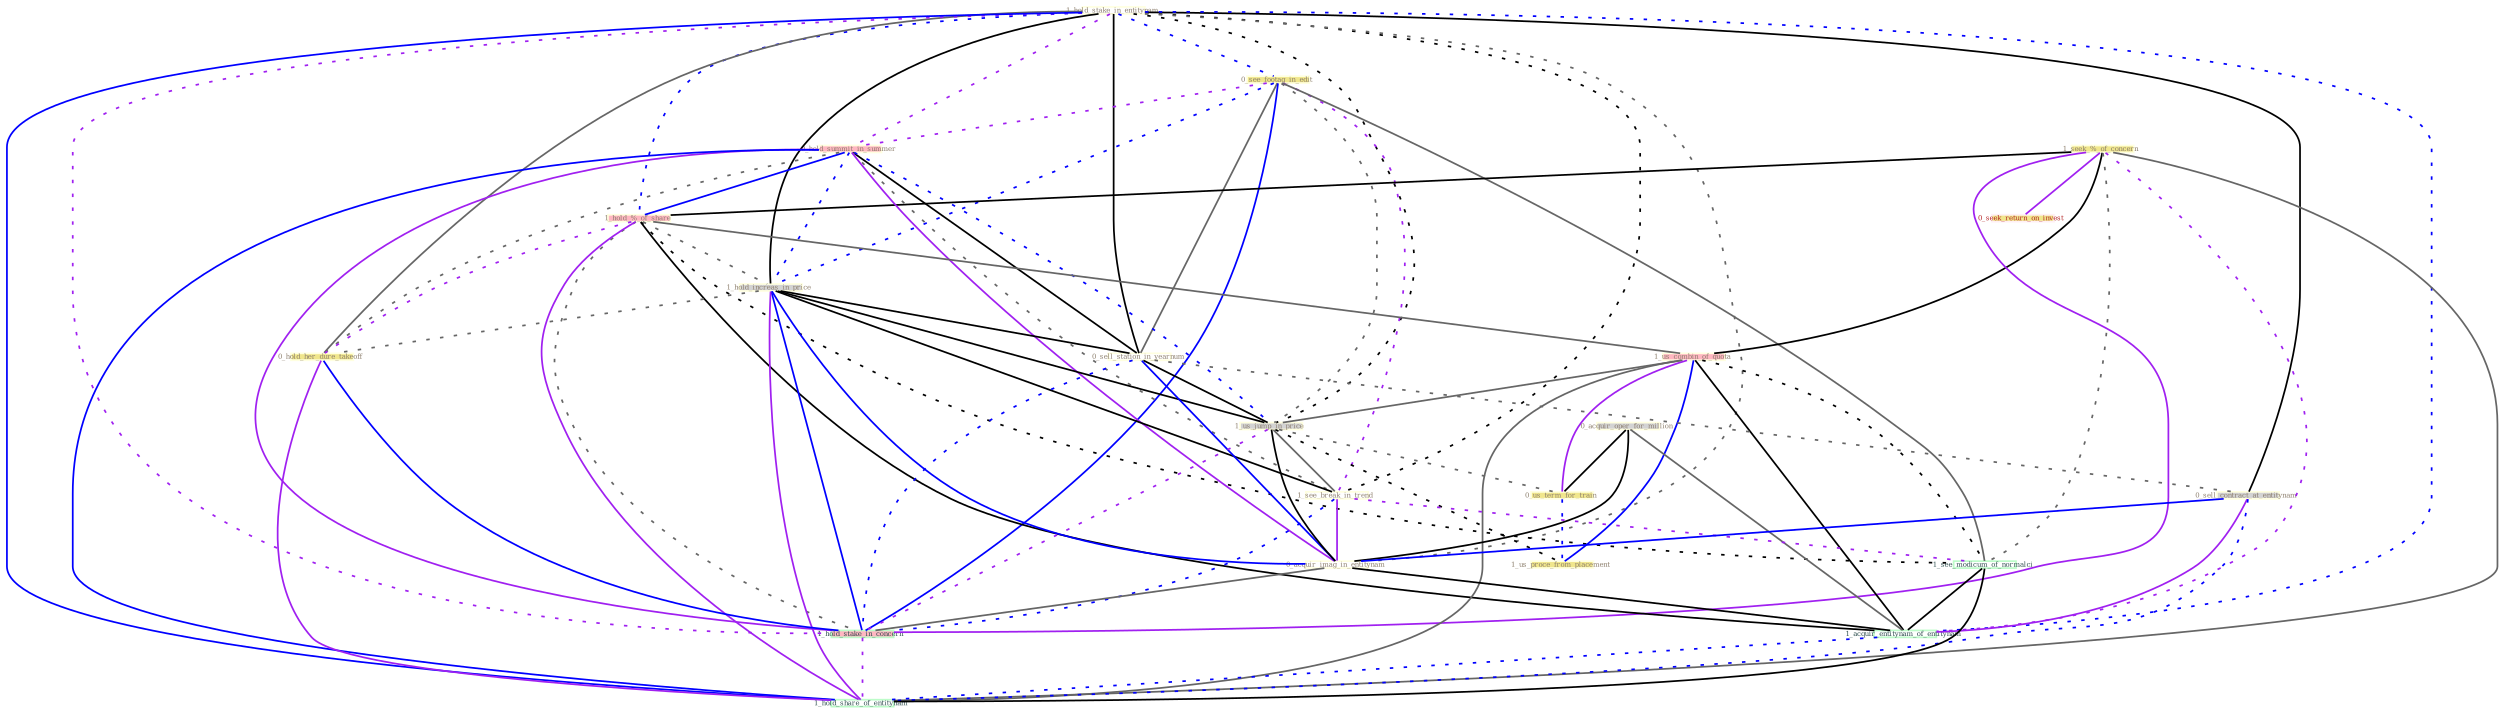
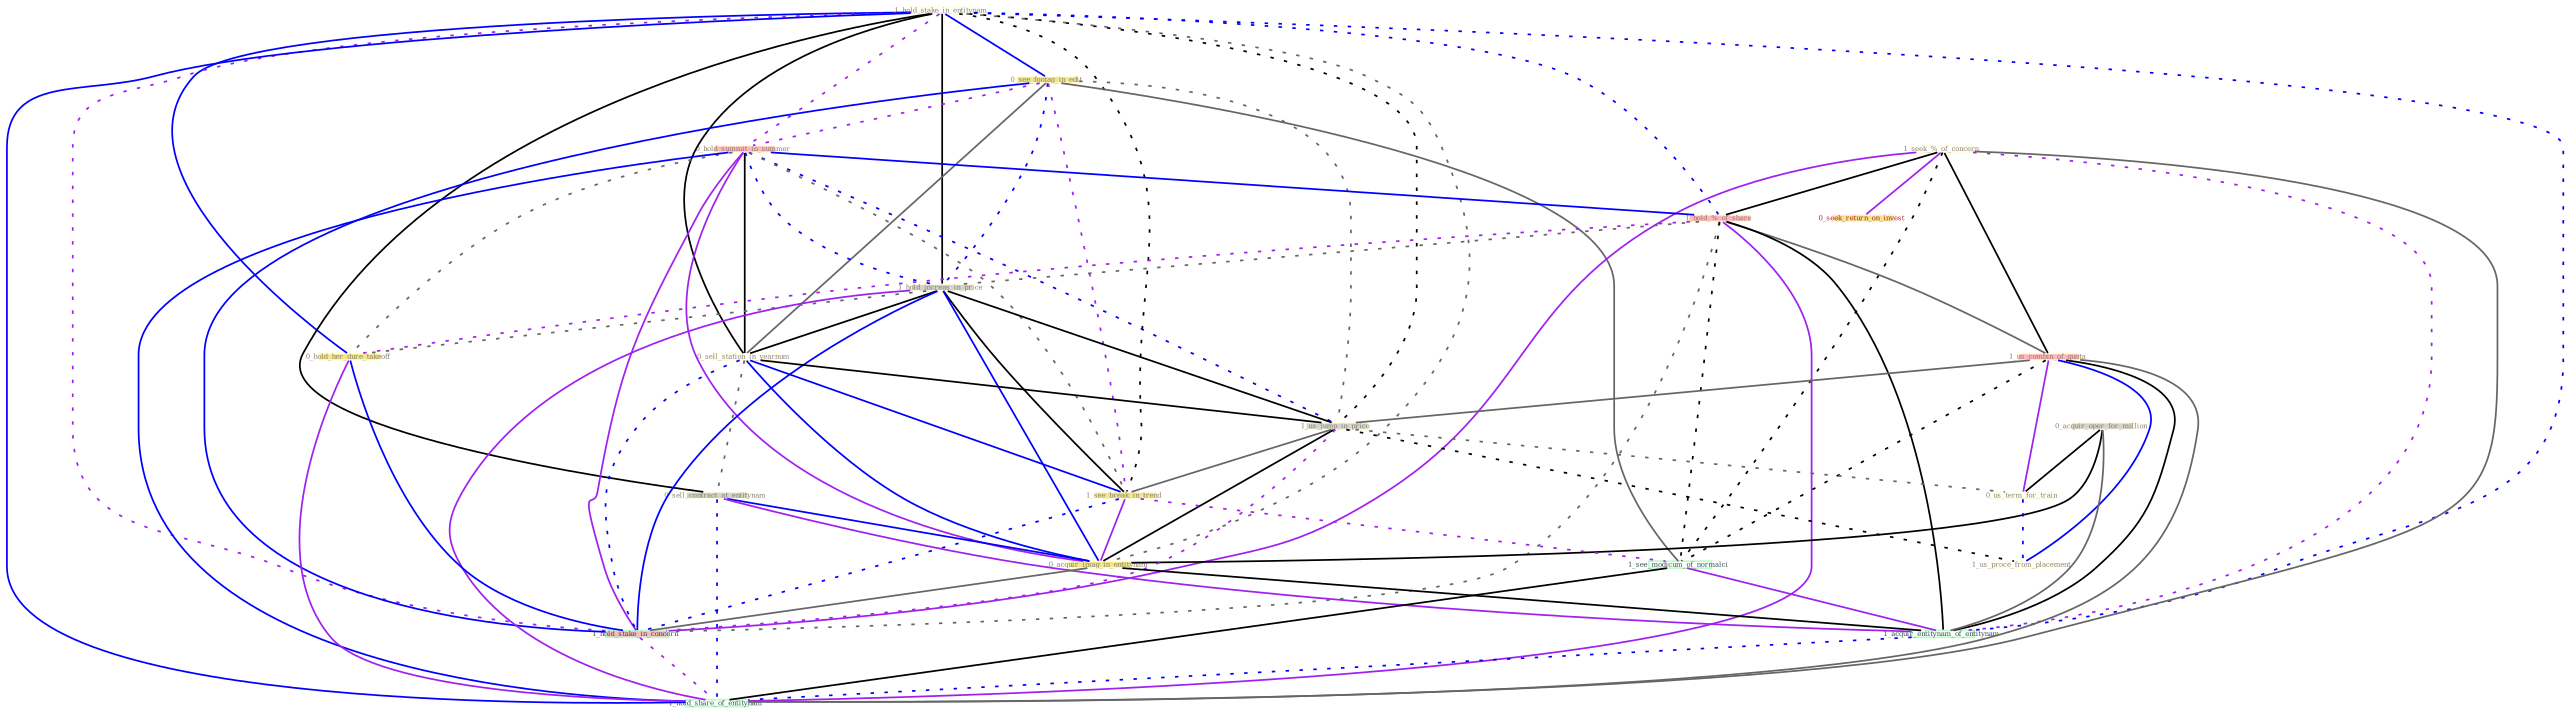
(1196, 45) -> (995, 45)
(660, 86) -> (181, 101)
(2103, 149) -> (1943, 149)
(2100, 377) -> (1822, 363)
none -> (935, 426)
(1337, 495) -> (1126, 495)
(1562, 495) -> (2023, 495)
(1337, 565) -> (1100, 565)
(1562, 565) -> (2023, 565)
(1945, 599) -> (1812, 599)
